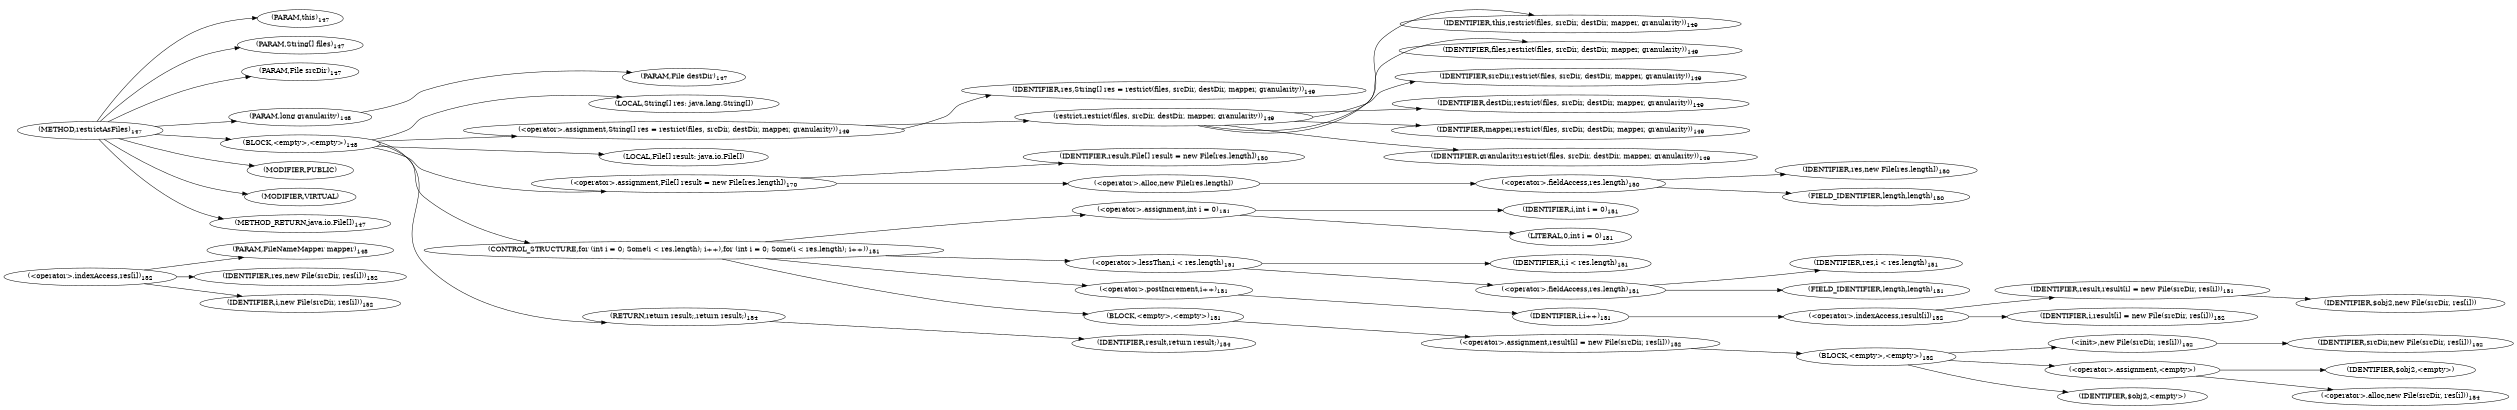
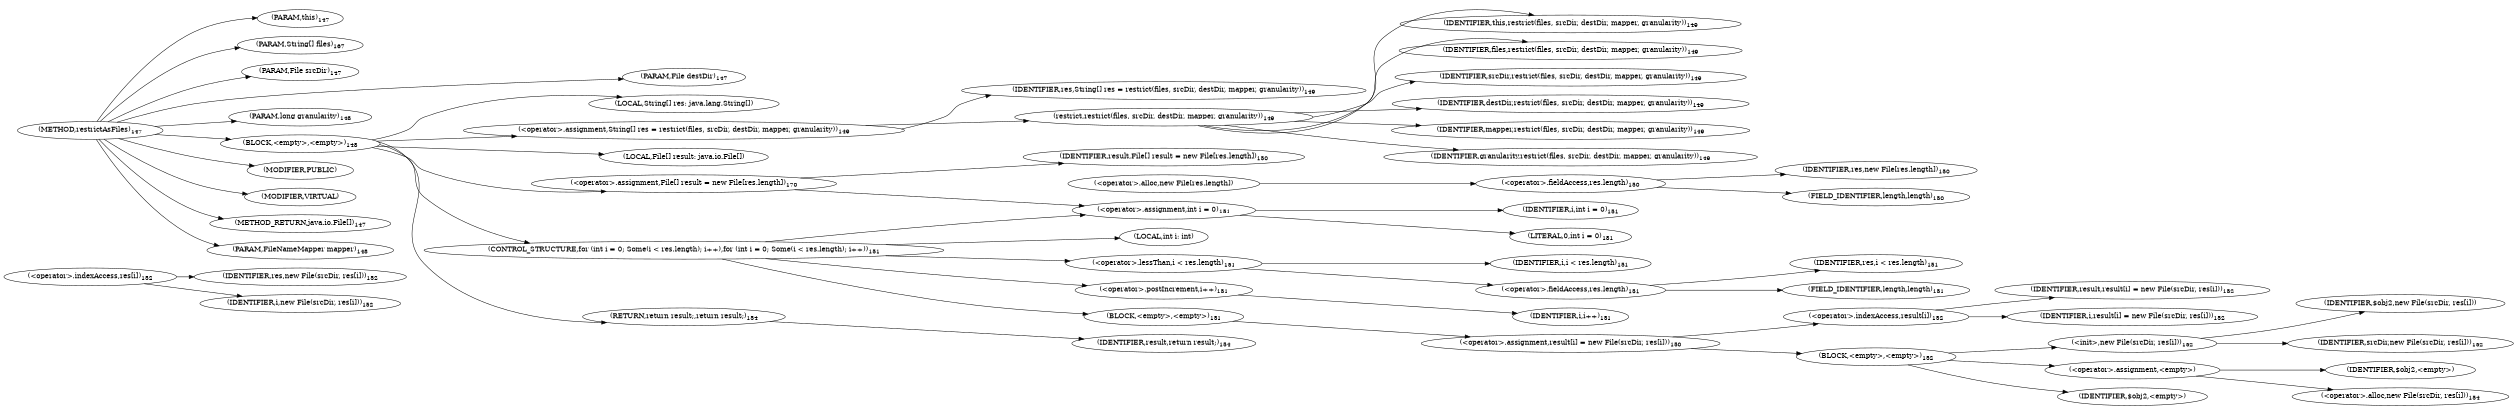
(339, 44) -> (339, 44)
(491, 77) -> (366, 90)
(950, 184) -> (937, 198)
none -> (1164, 237)
(191, 264) -> (147, 202)
(2229, 289) -> (2229, 289)
(2273, 297) -> (2281, 328)
(1704, 317) -> (1743, 331)
(1676, 343) -> (1676, 343)
